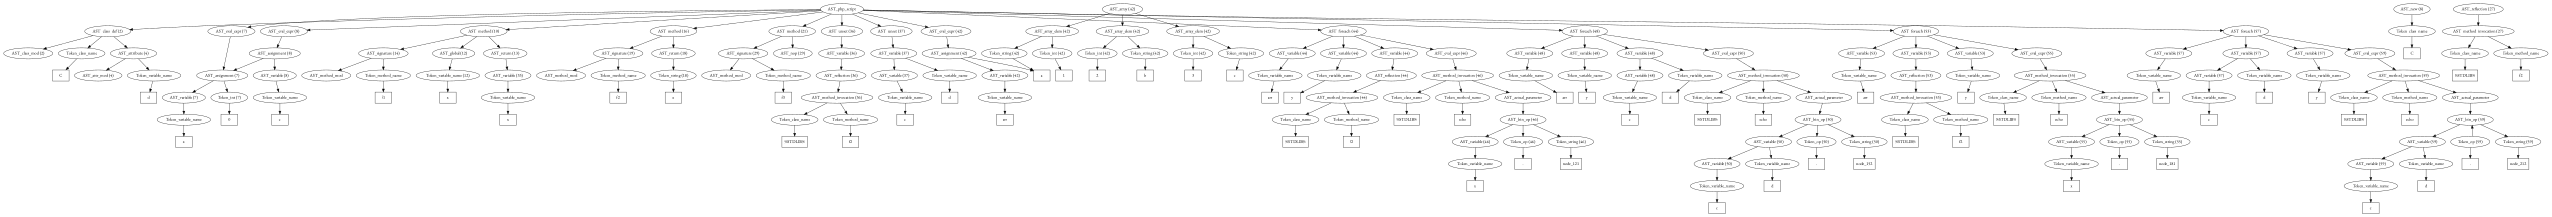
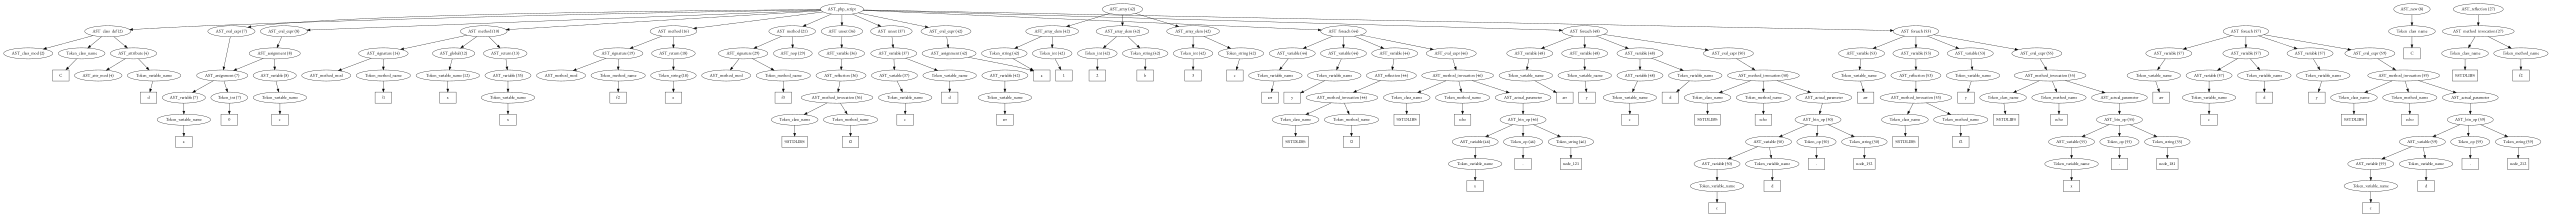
(1542, 21) -> none
(976, 64) -> none
(2472, 132) -> (2468, 129)
